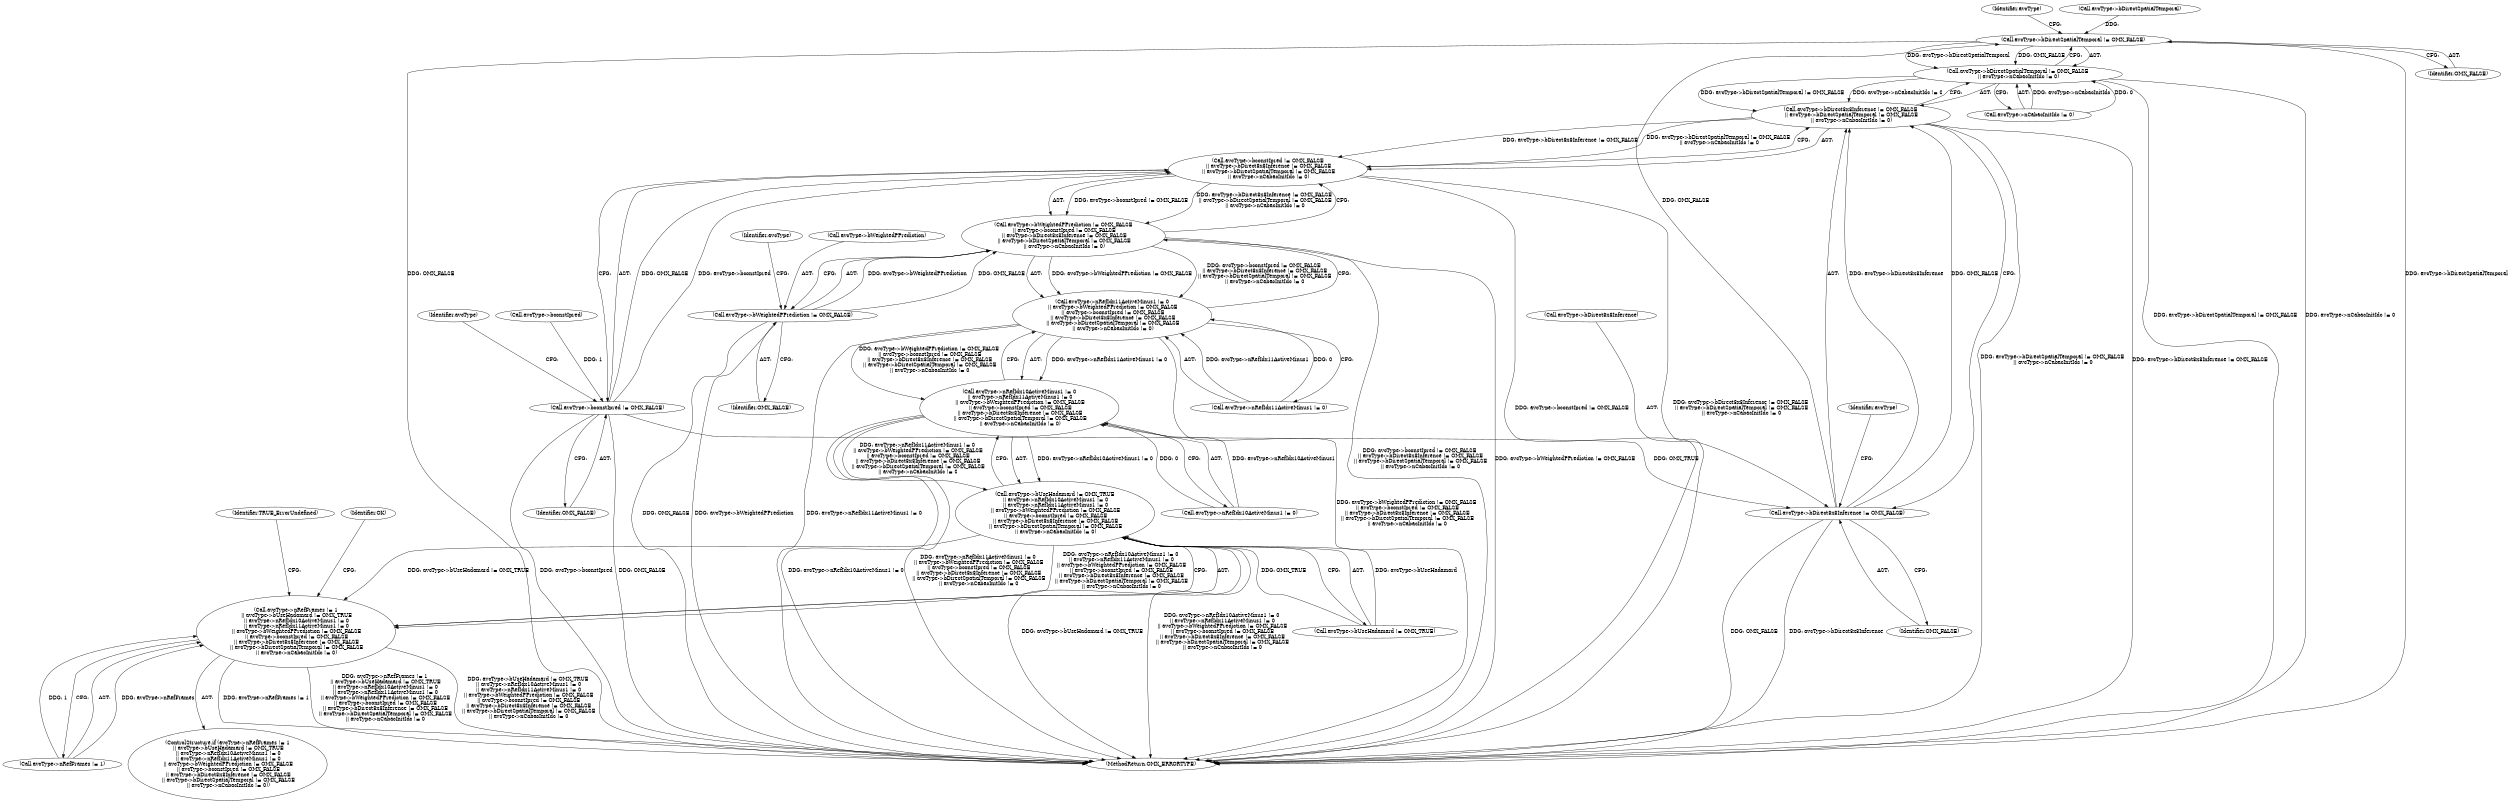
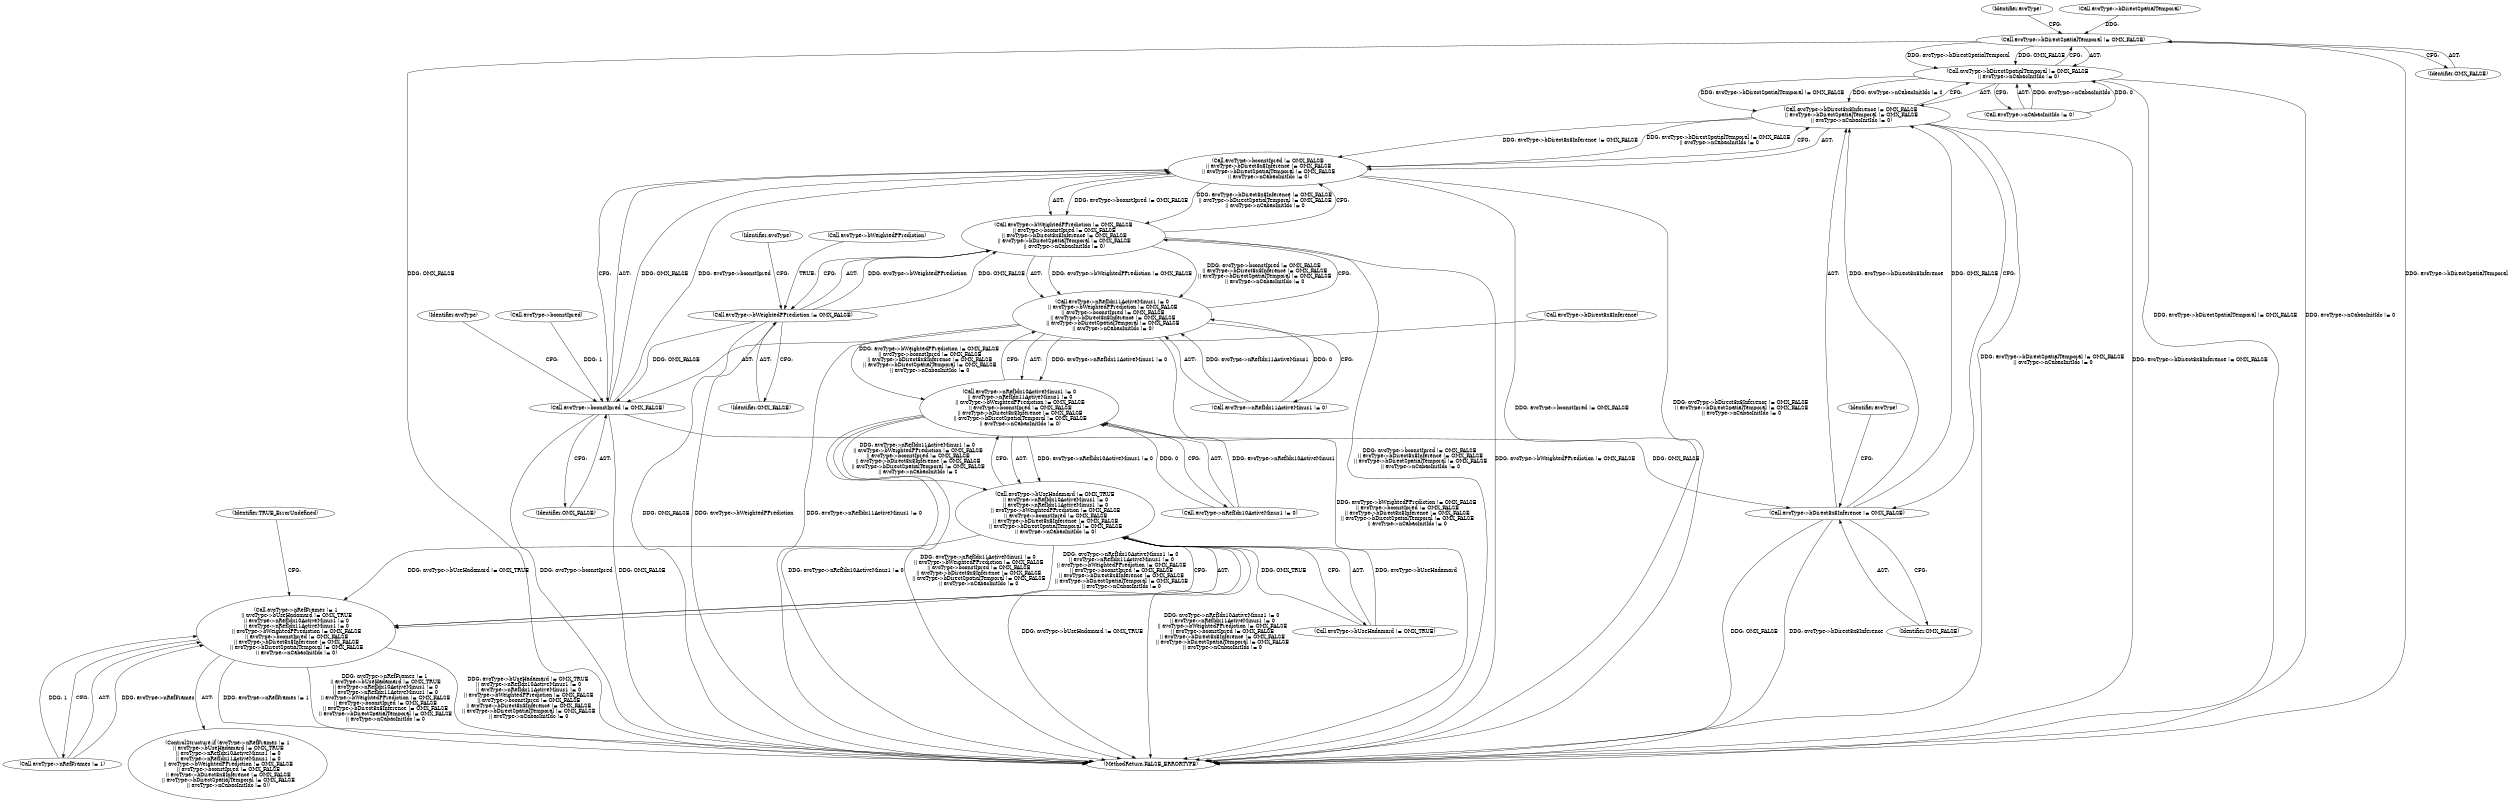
(1645, 178) -> none
(809, 274) -> (809, 274)
none -> (672, 341)
(1671, 441) -> (1080, 341)
(1676, 459) -> (1676, 459)
(368, 513) -> none
(1151, 764) -> (1151, 764)
